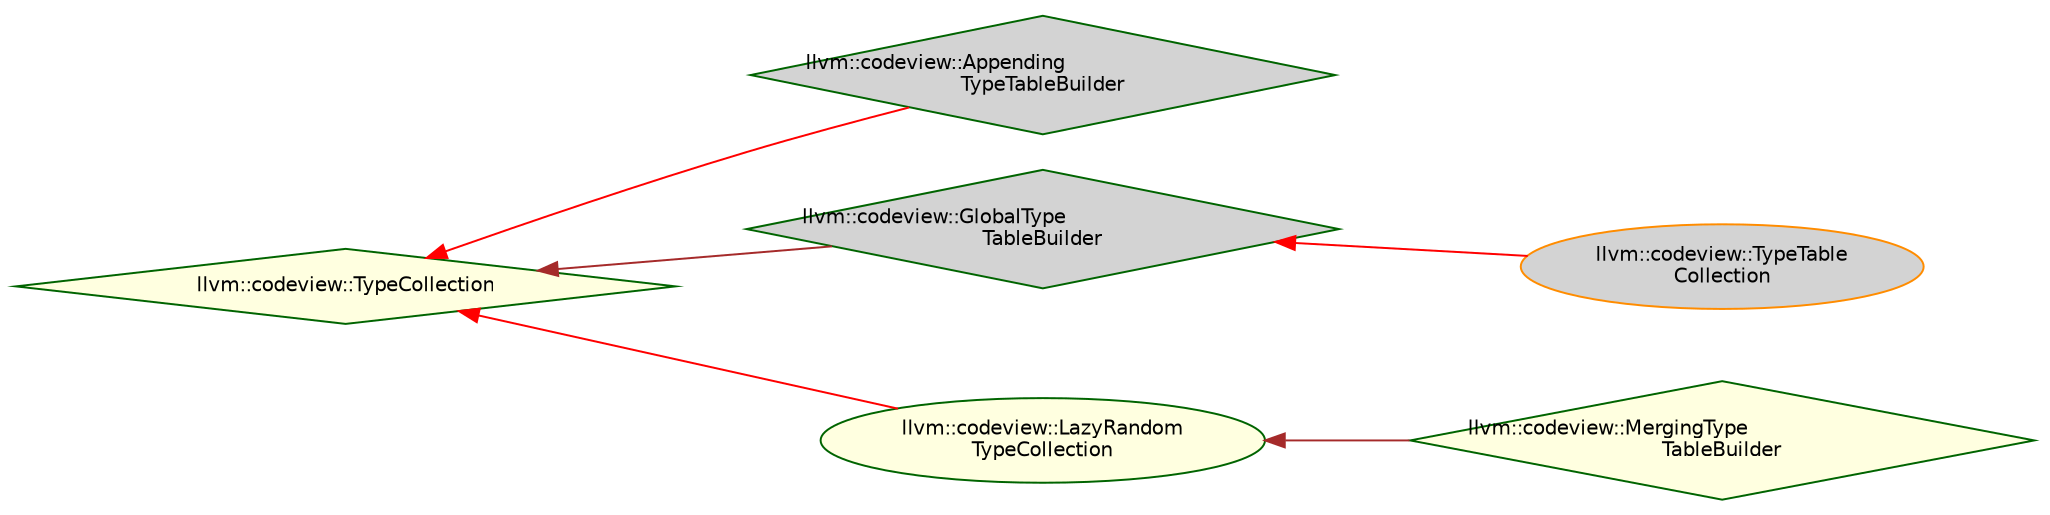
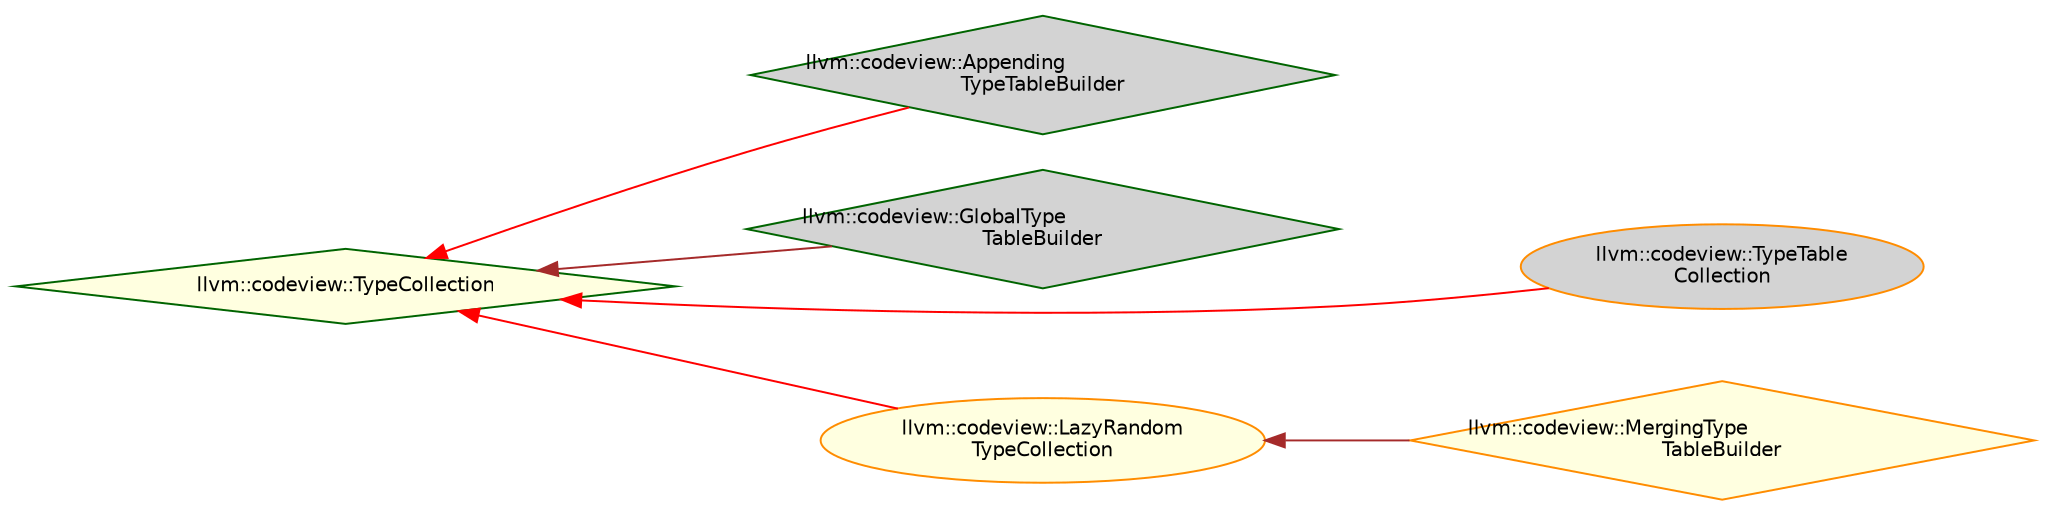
(1412, 249) -> (1065, 313)
(1043, 440) -> (1043, 440)
(1722, 440) -> (1722, 440)
